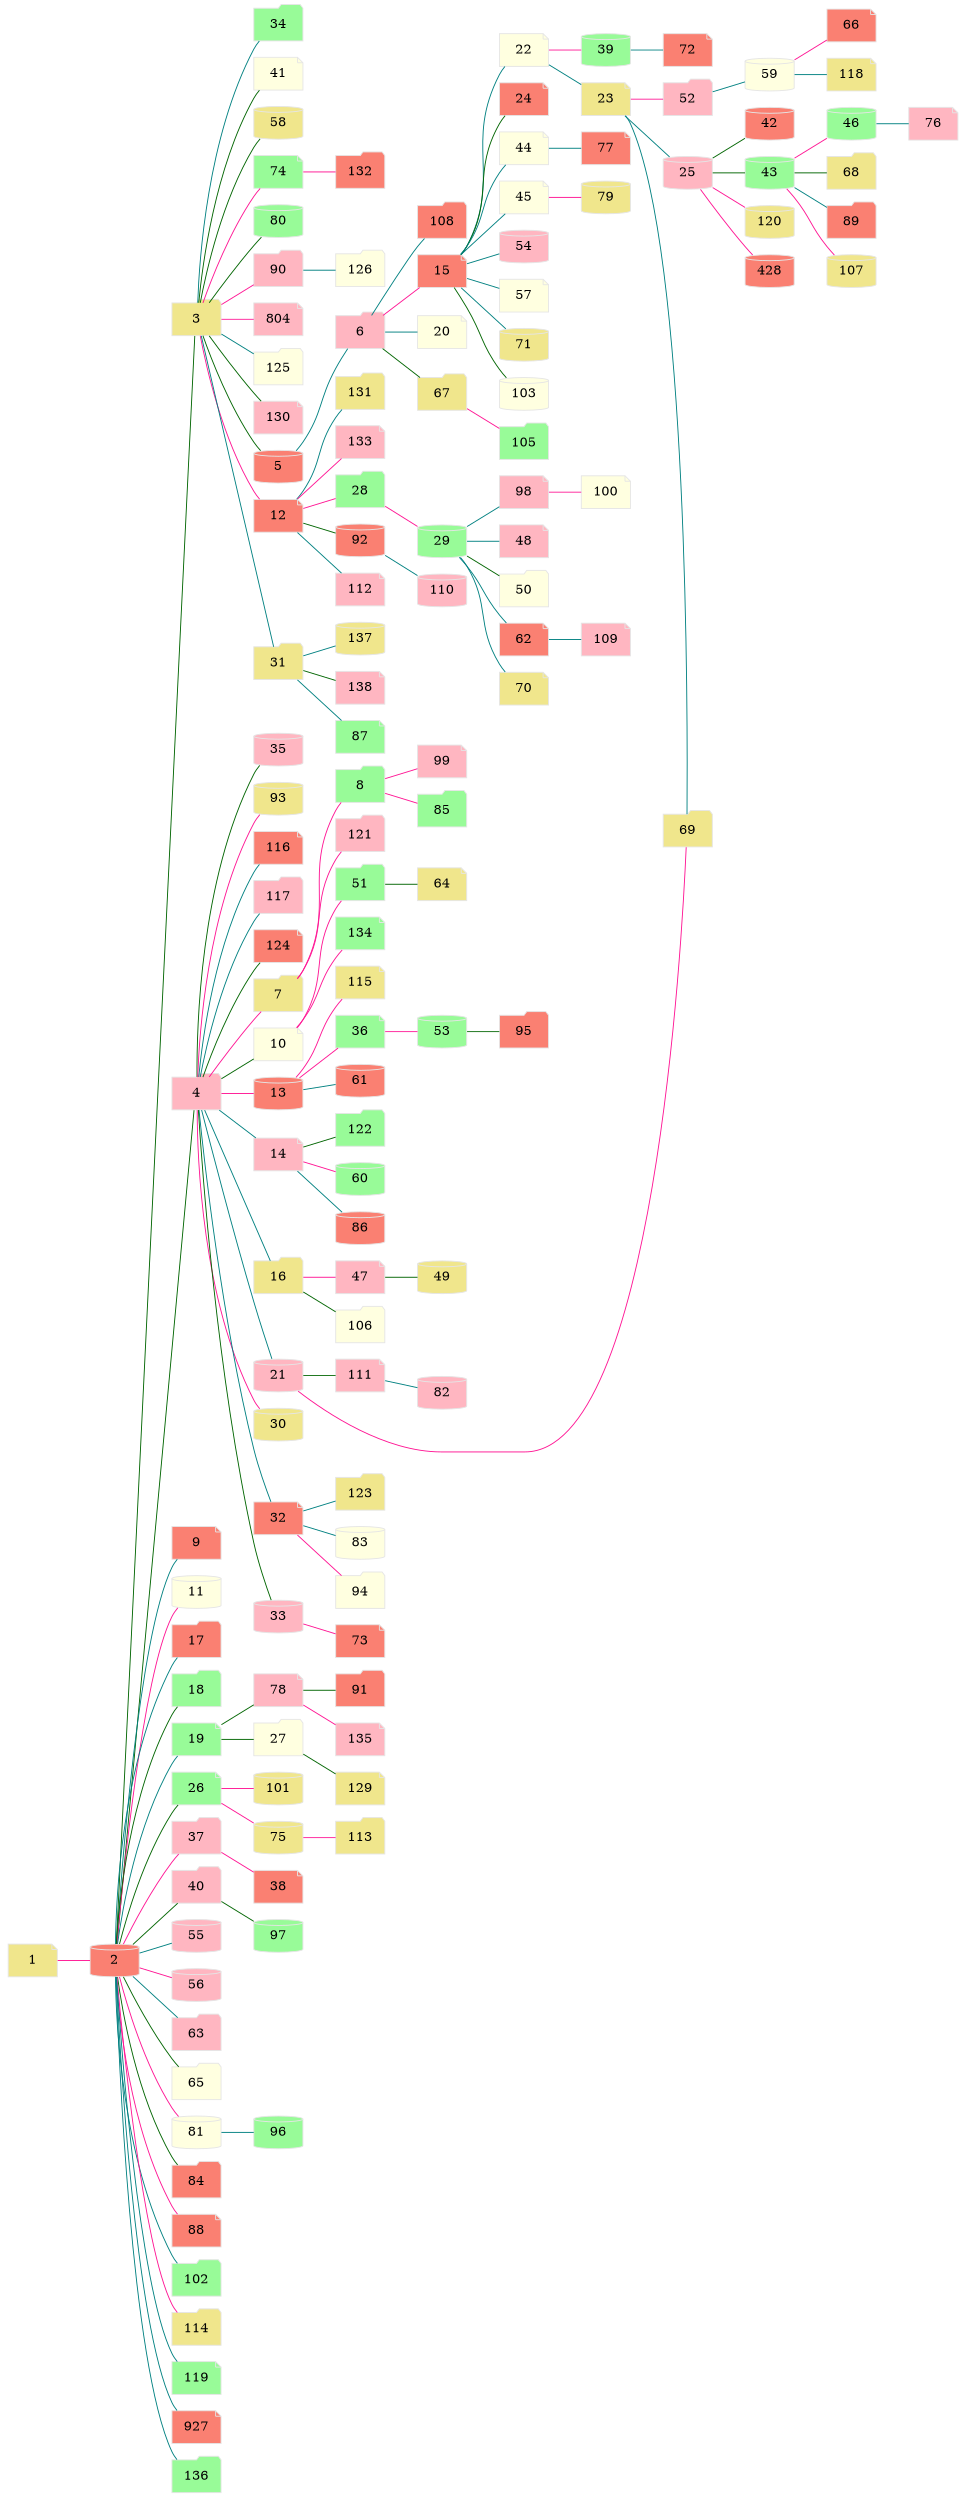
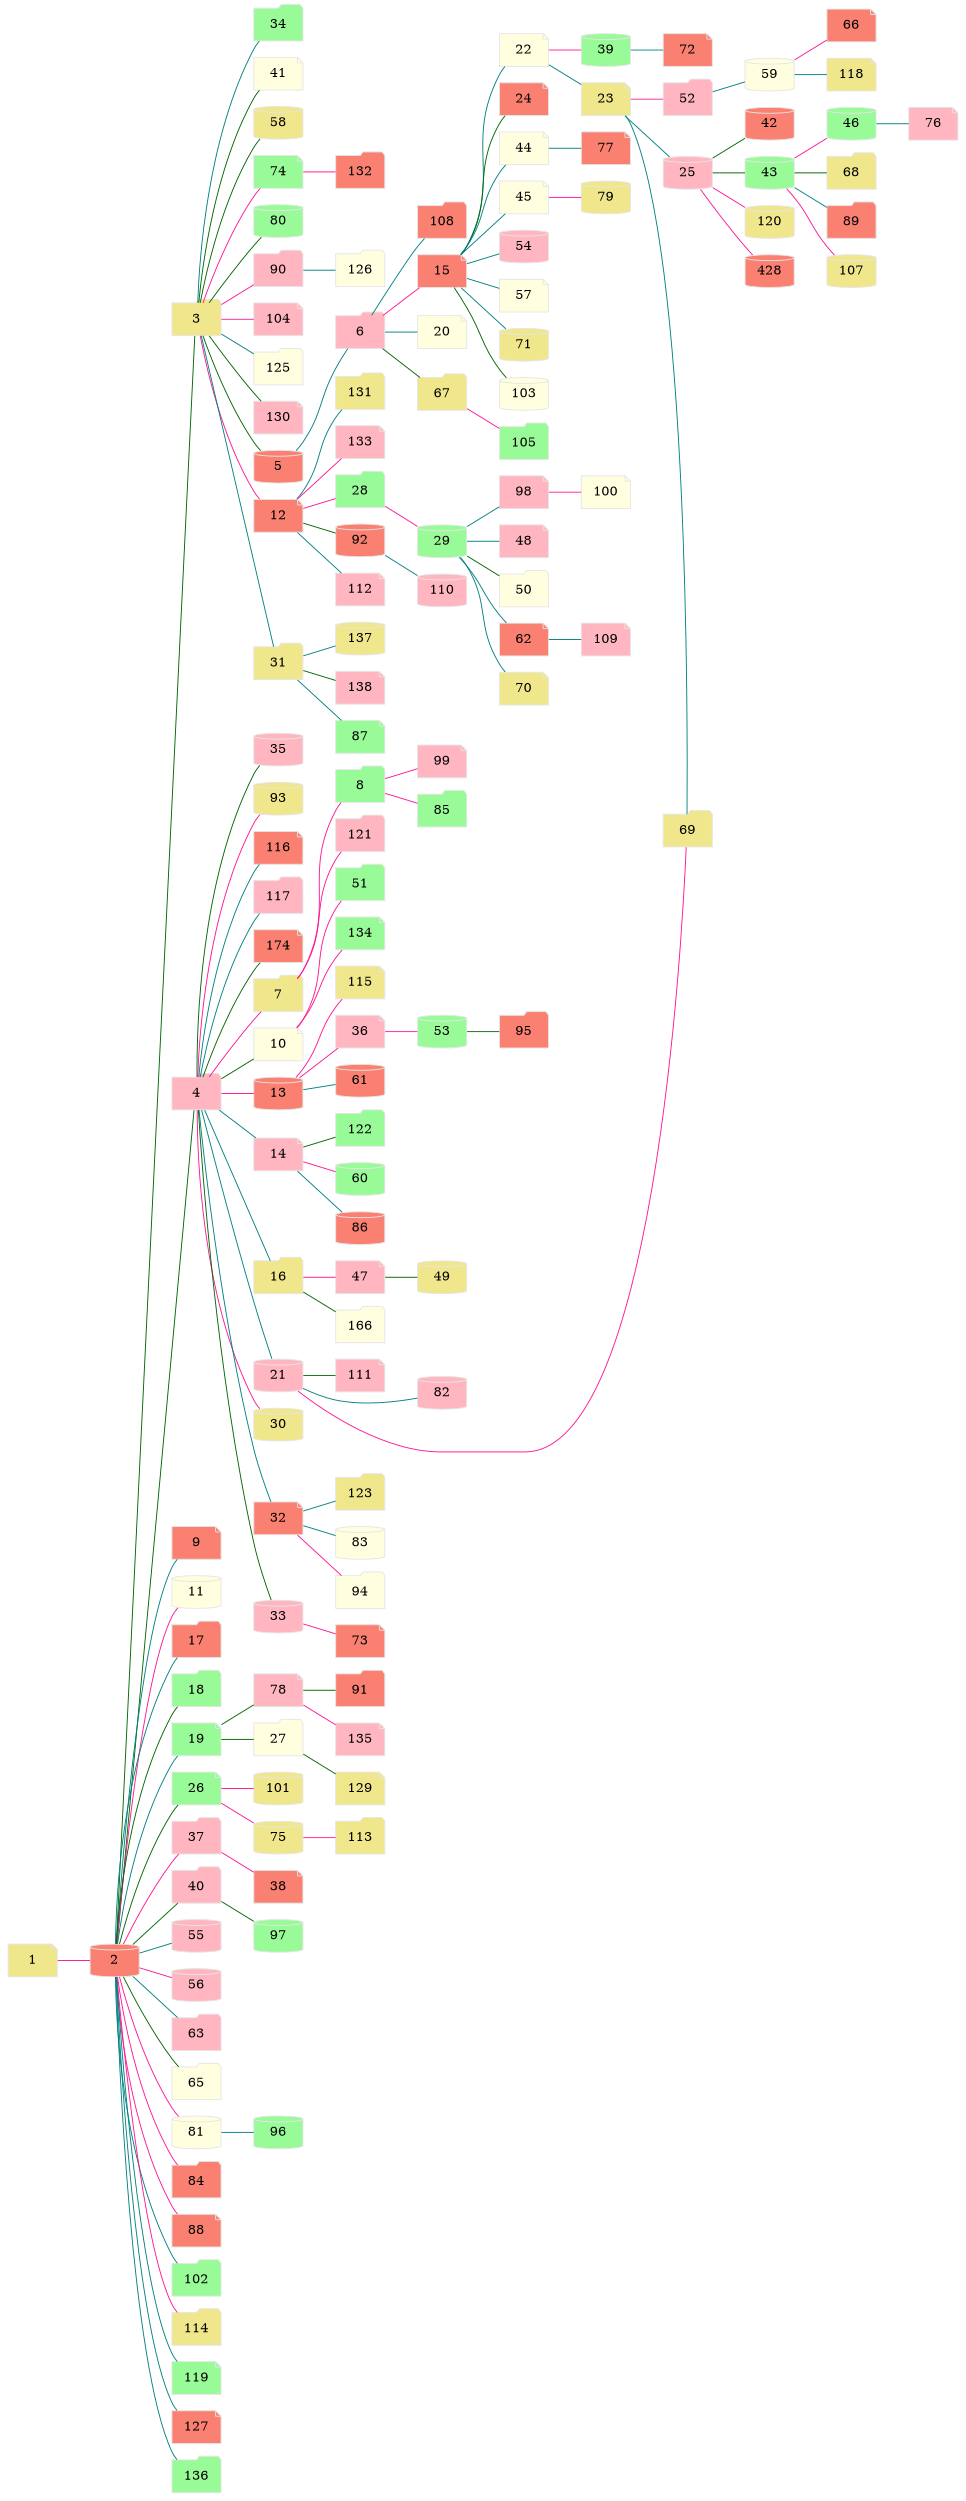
(278, 319) -> (278, 319)
(442, 884) -> none
(278, 946) -> (278, 946)
(360, 1032) -> (360, 1032)
(360, 1326) -> (360, 1326)
(401, 1384) -> (359, 1403)
(138, 2074) -> (138, 2074)
(196, 2427) -> (196, 2427)
